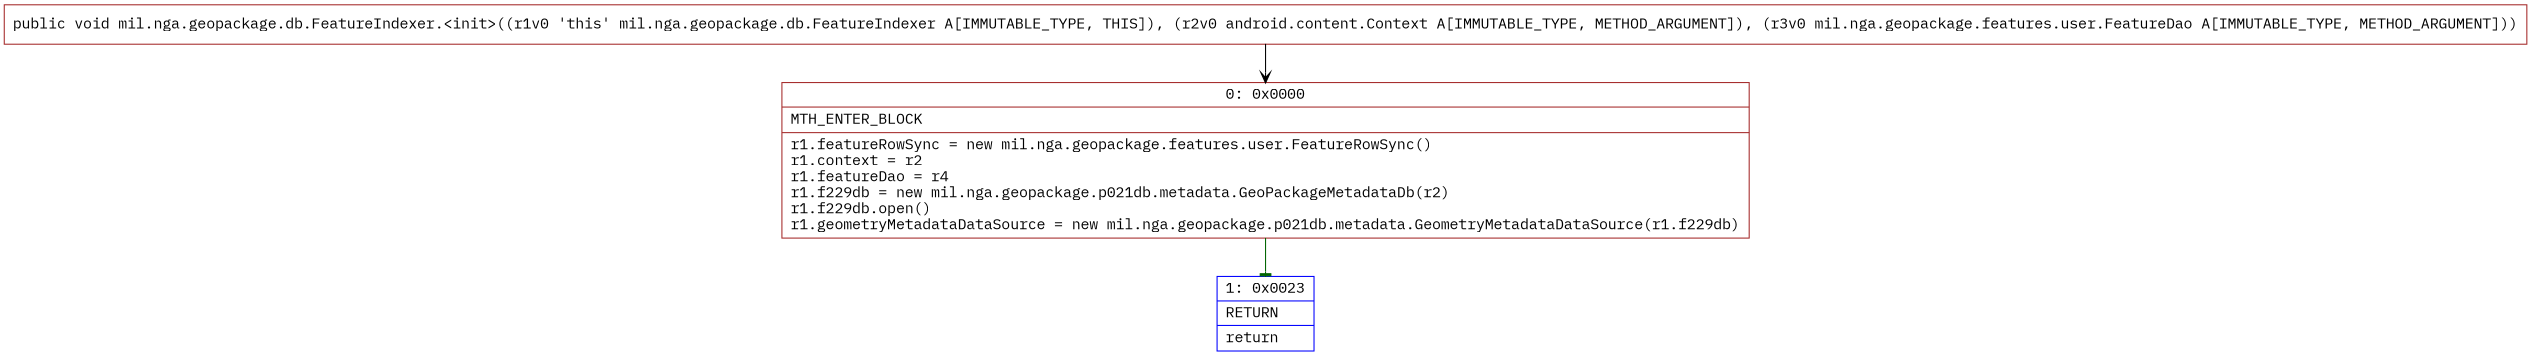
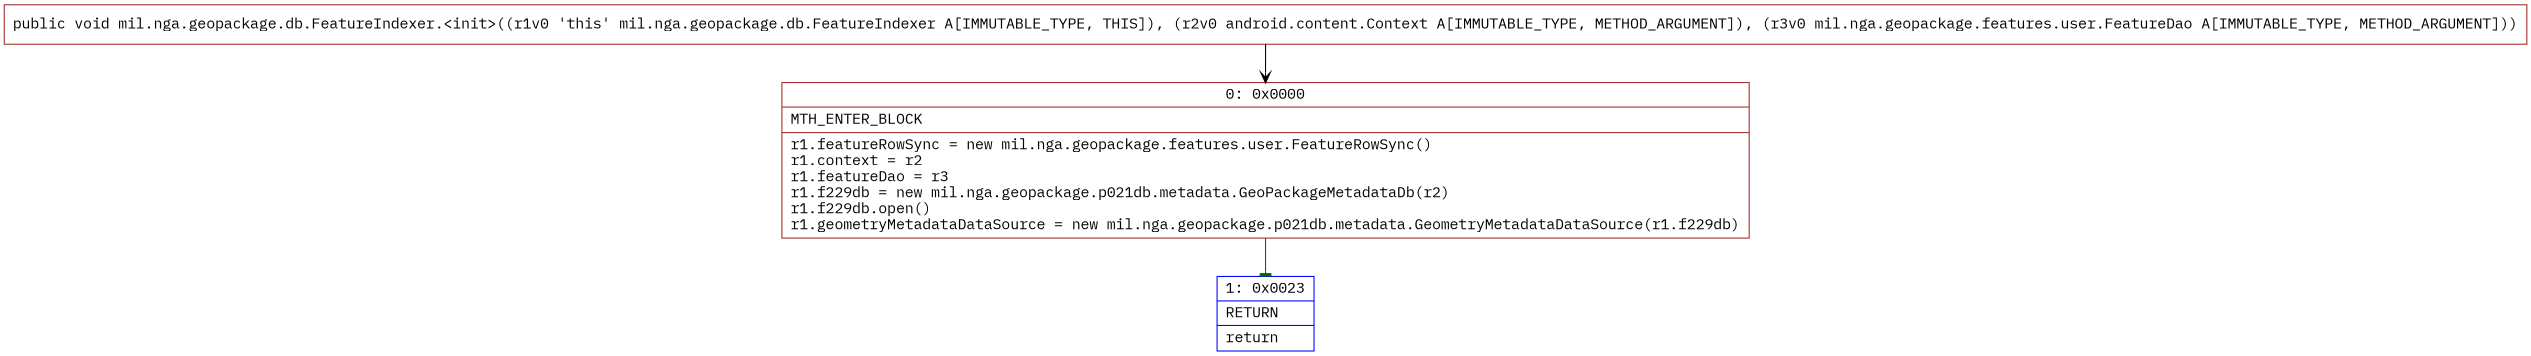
(870, 177) -> (870, 177)
